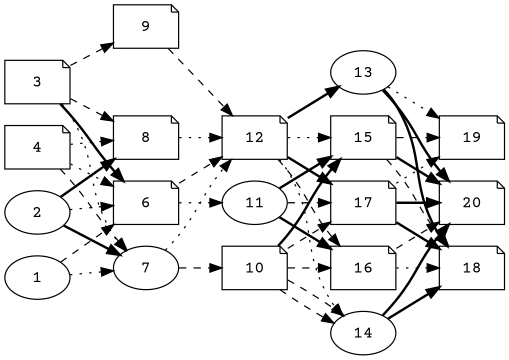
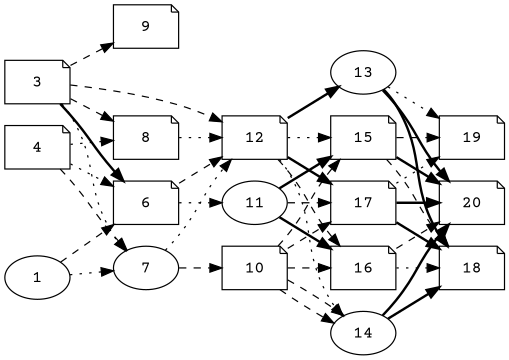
(196, 78) -> (142, 96)
(37, 212) -> none
(298, 220) -> (298, 220)
